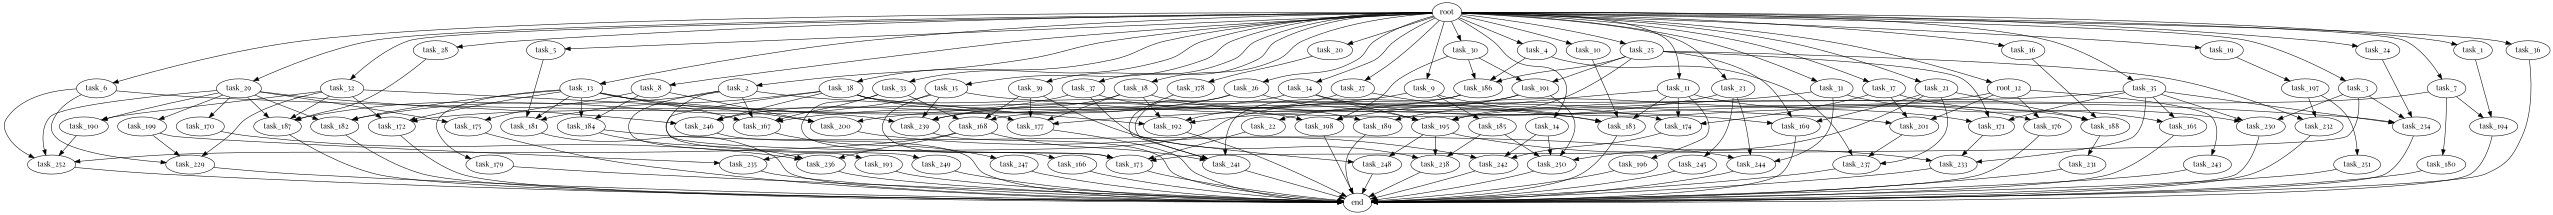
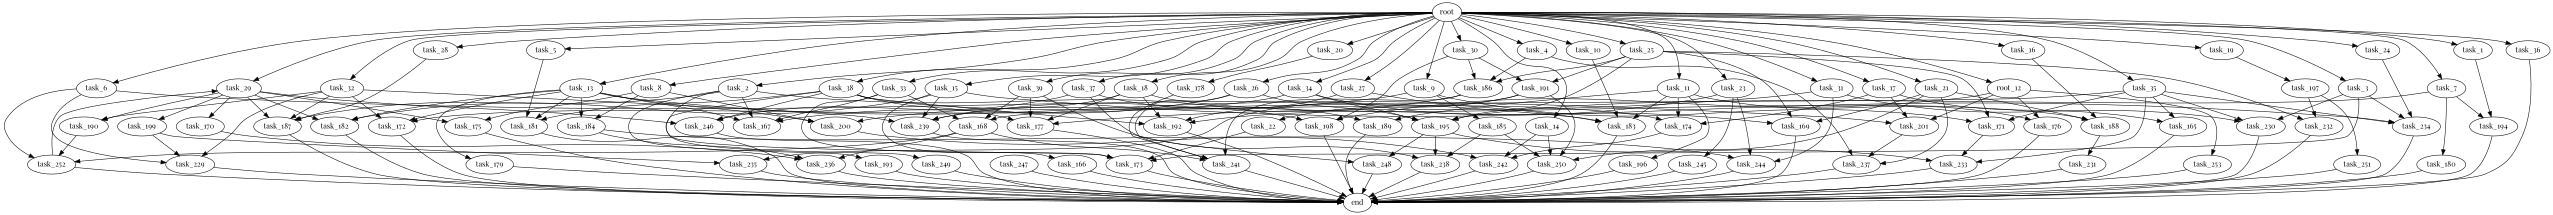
(115, 101) -> (115, 103)
(883, 145) -> none
(2207, 165) -> (2207, 165)
